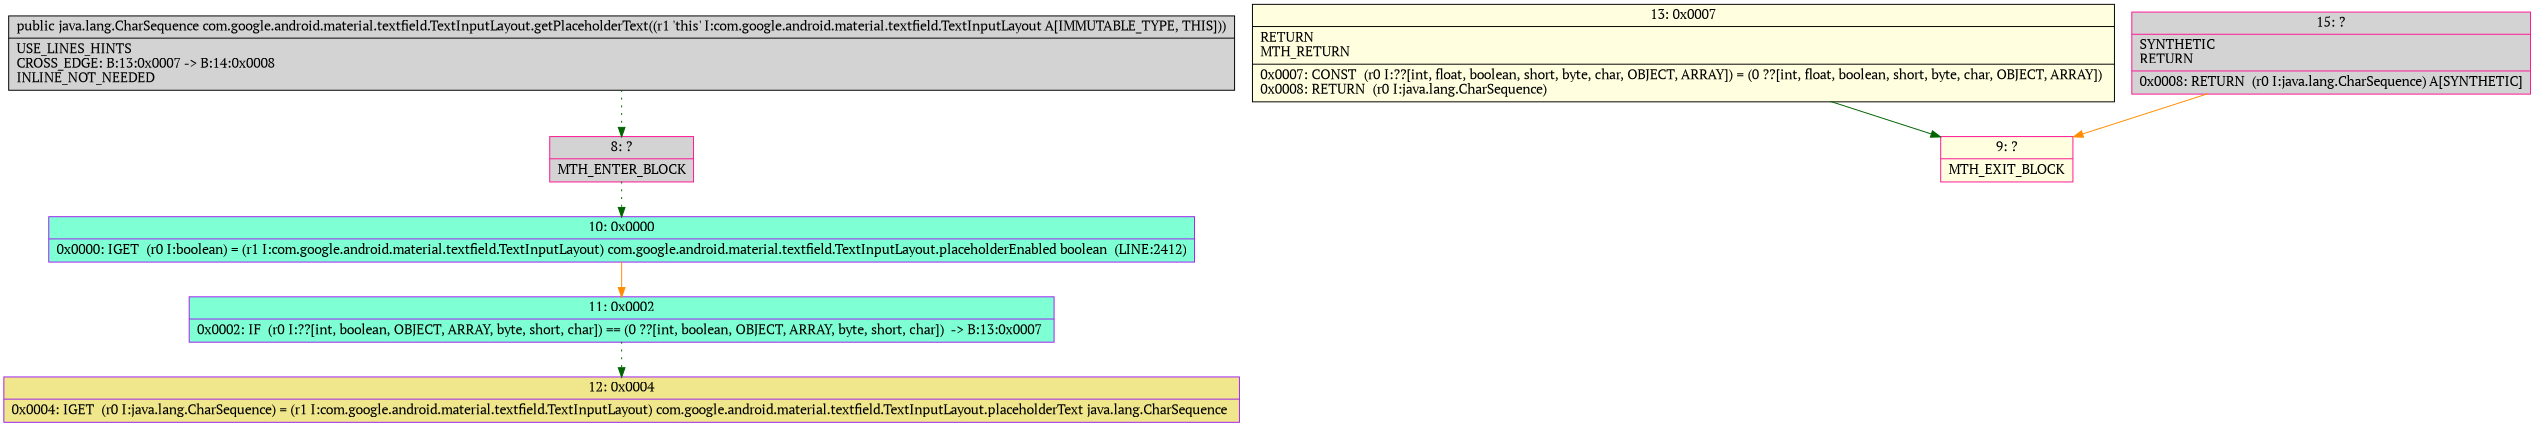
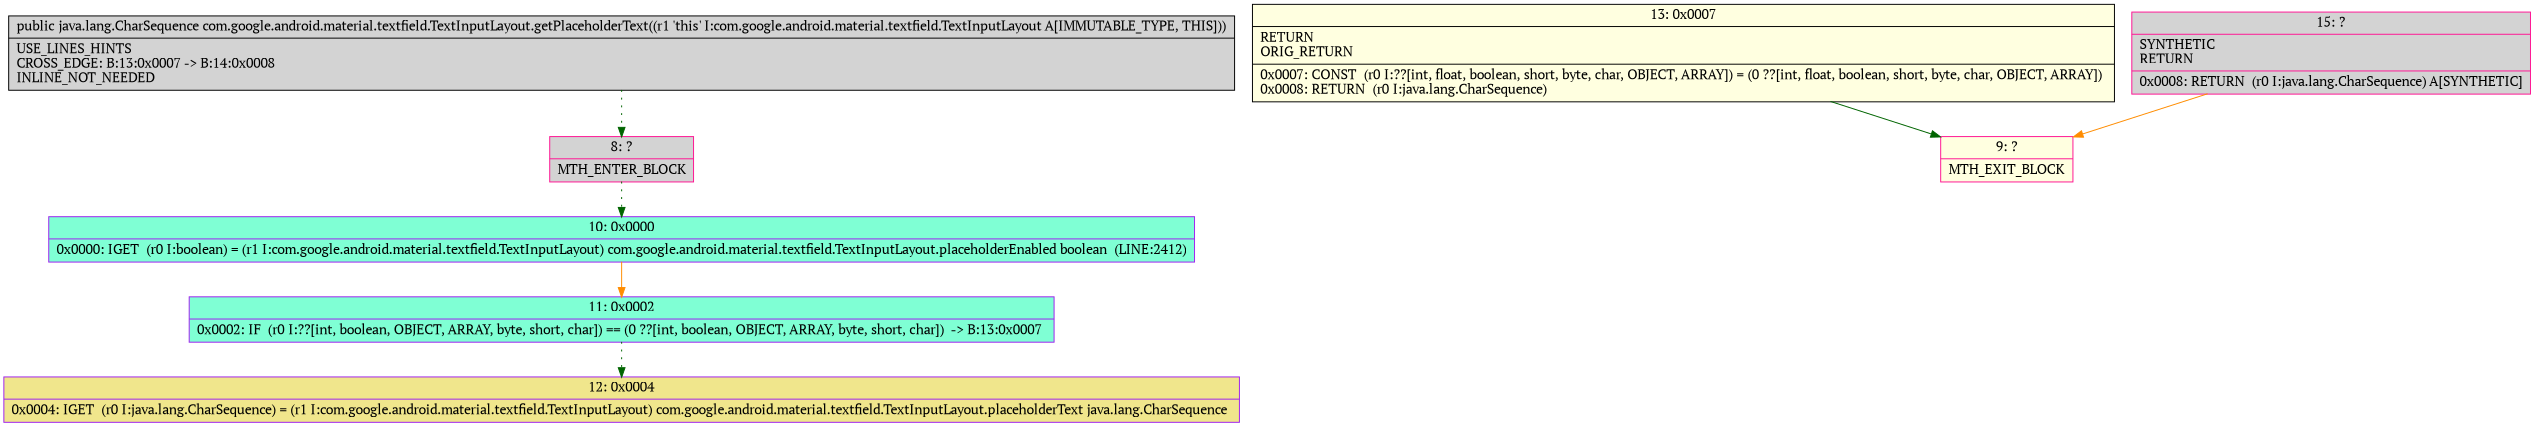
(1306, 52) -> (1307, 52)
